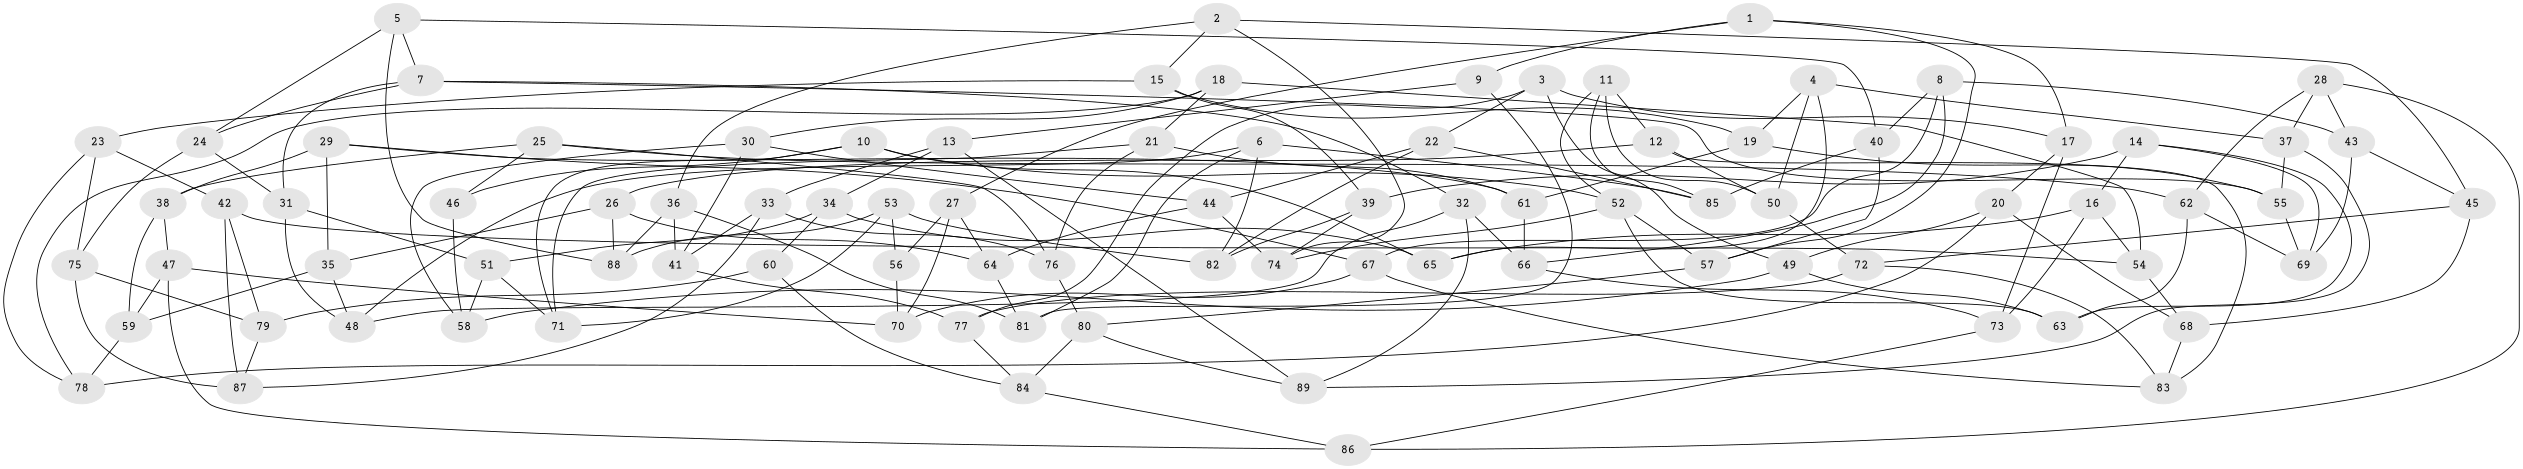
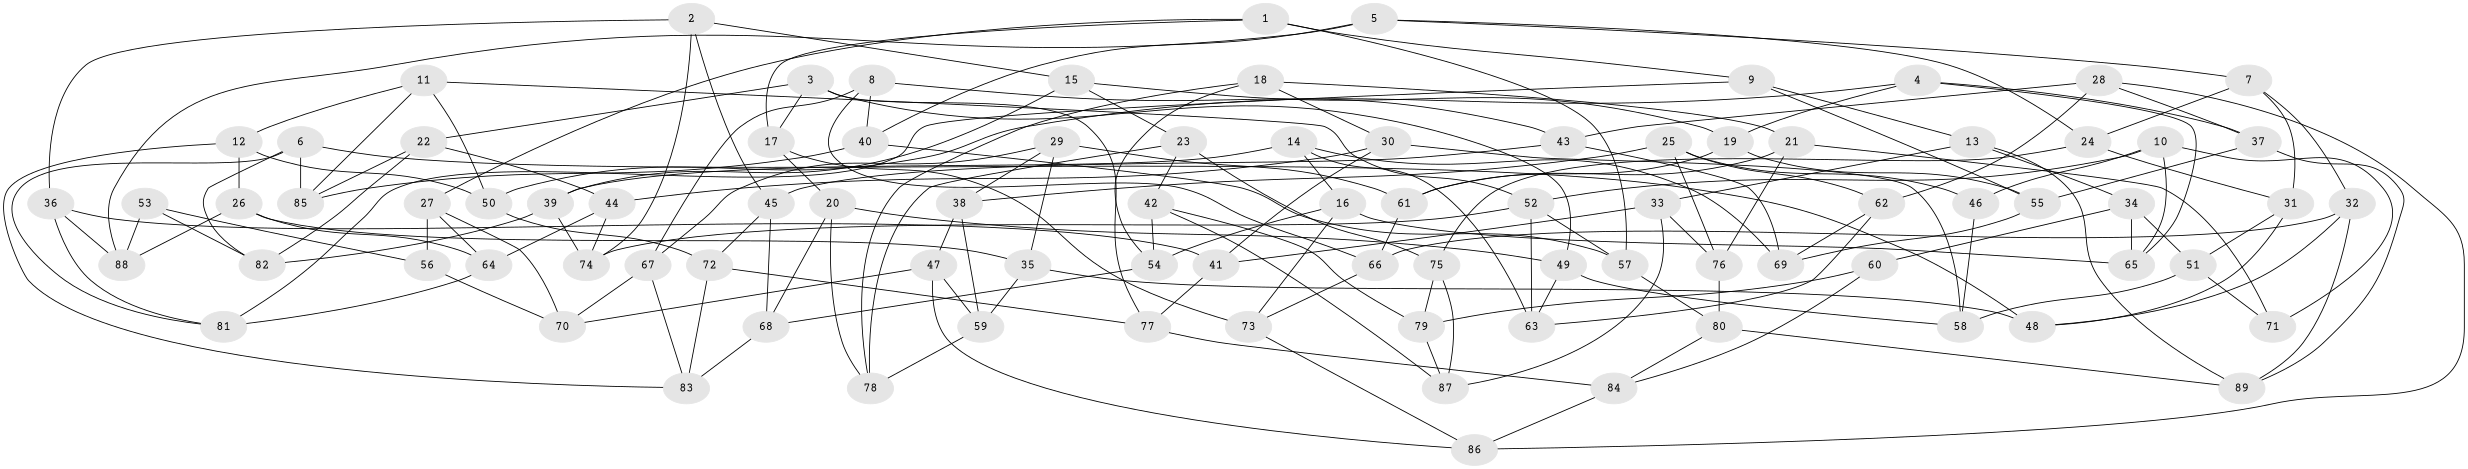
(1132, 97) -> (1896, 140)
(743, 302) -> none
